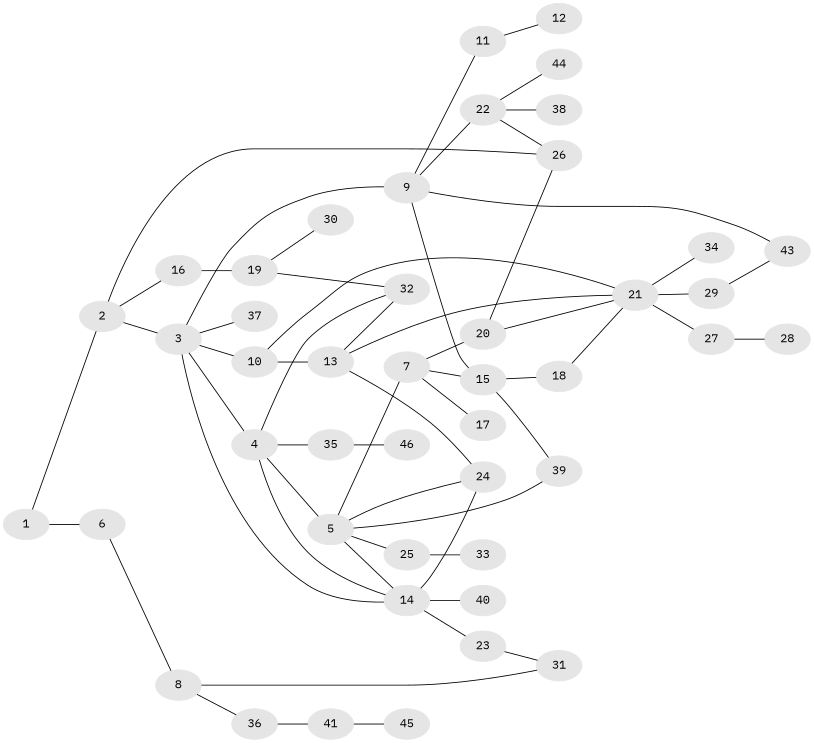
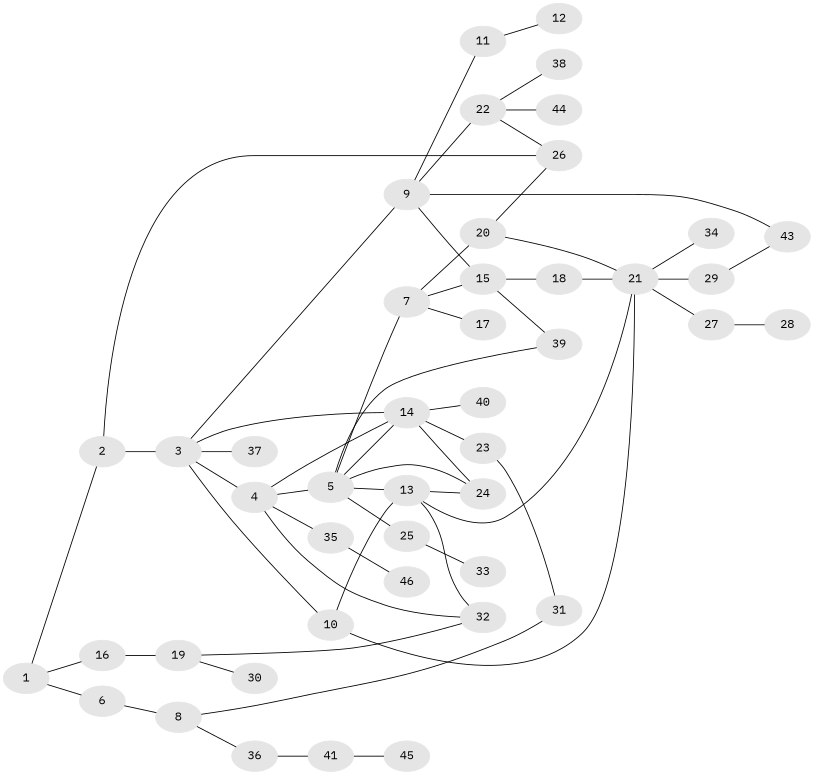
(140, 293) -> (64, 667)
none -> (369, 489)
